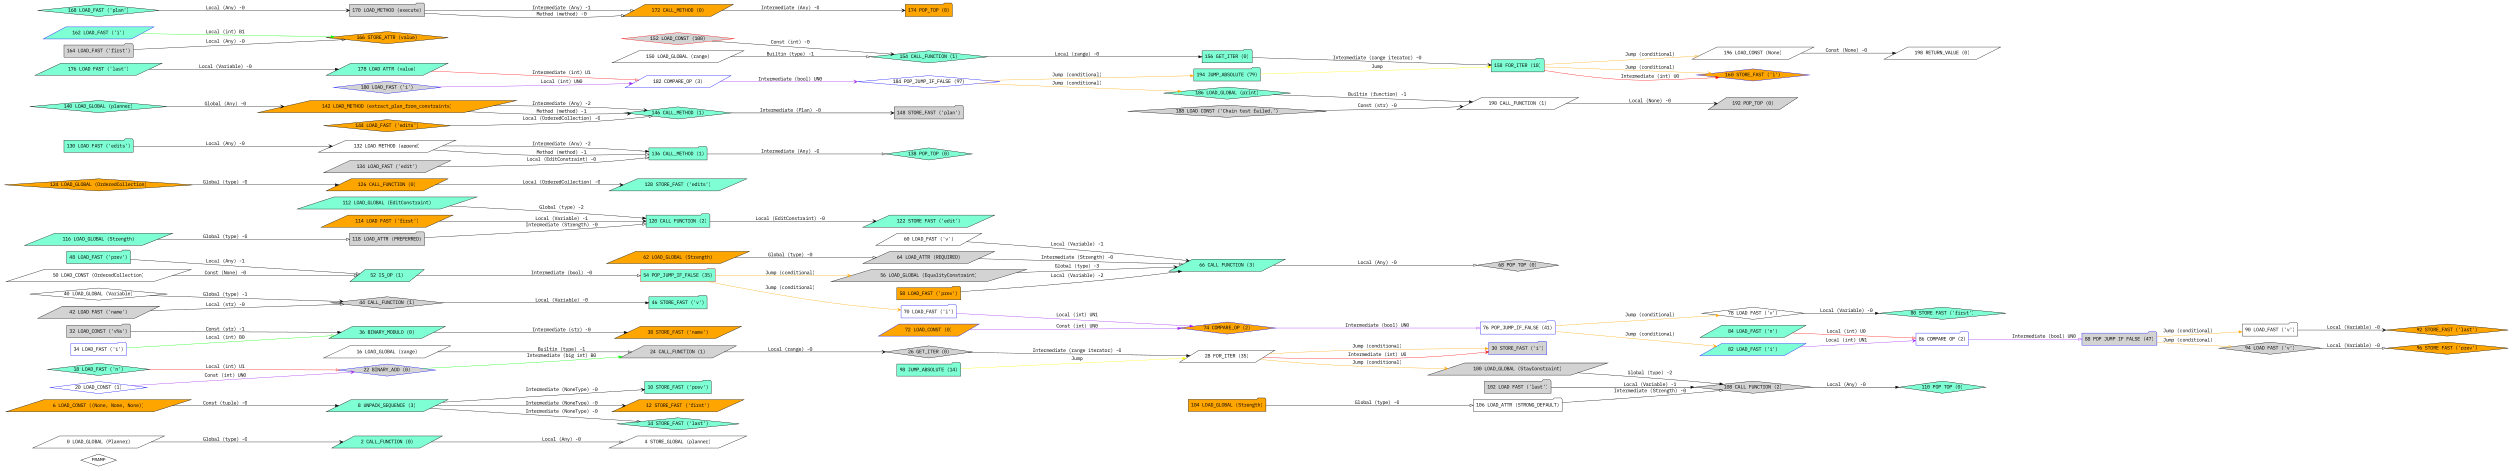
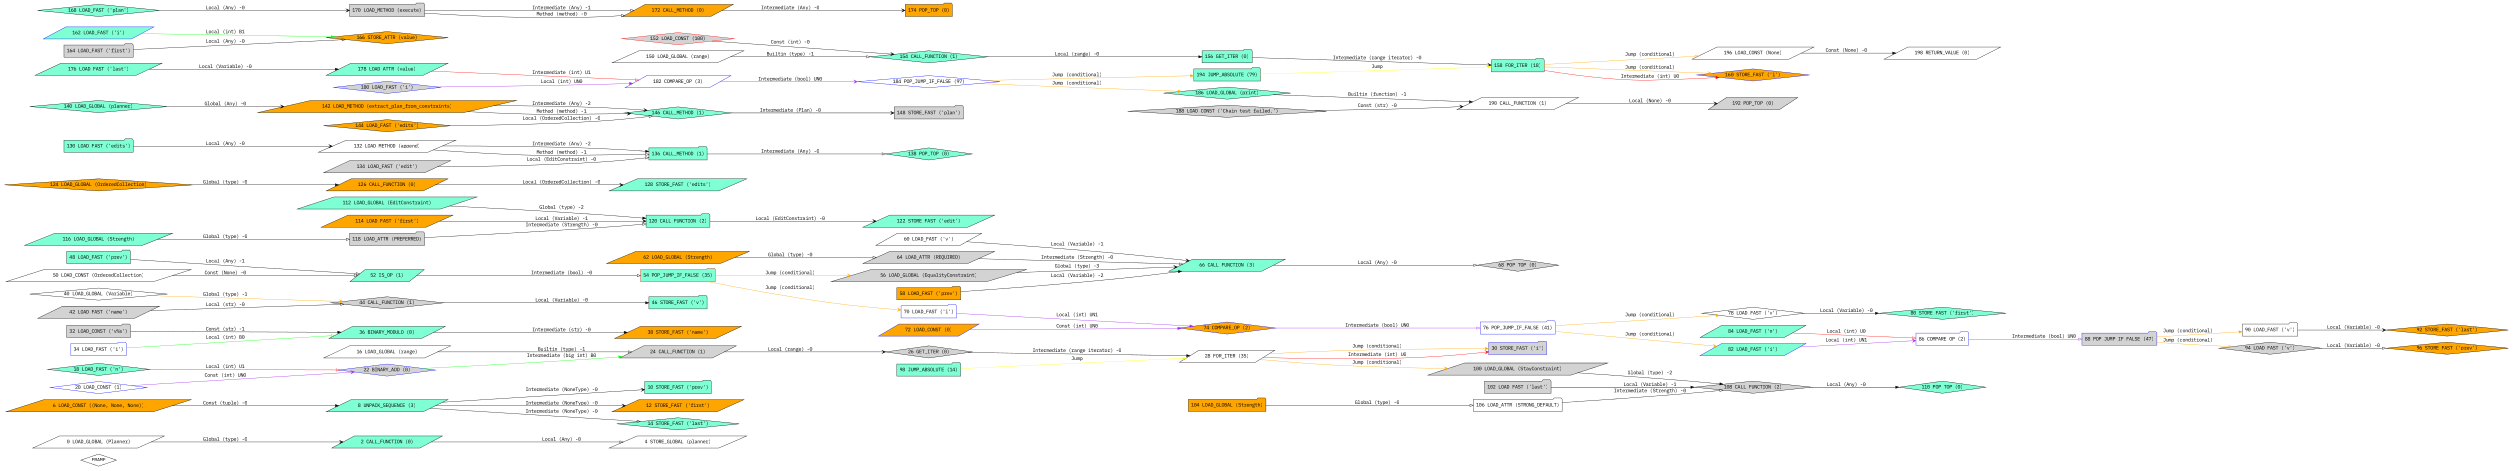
(245, 299) -> (245, 299)
